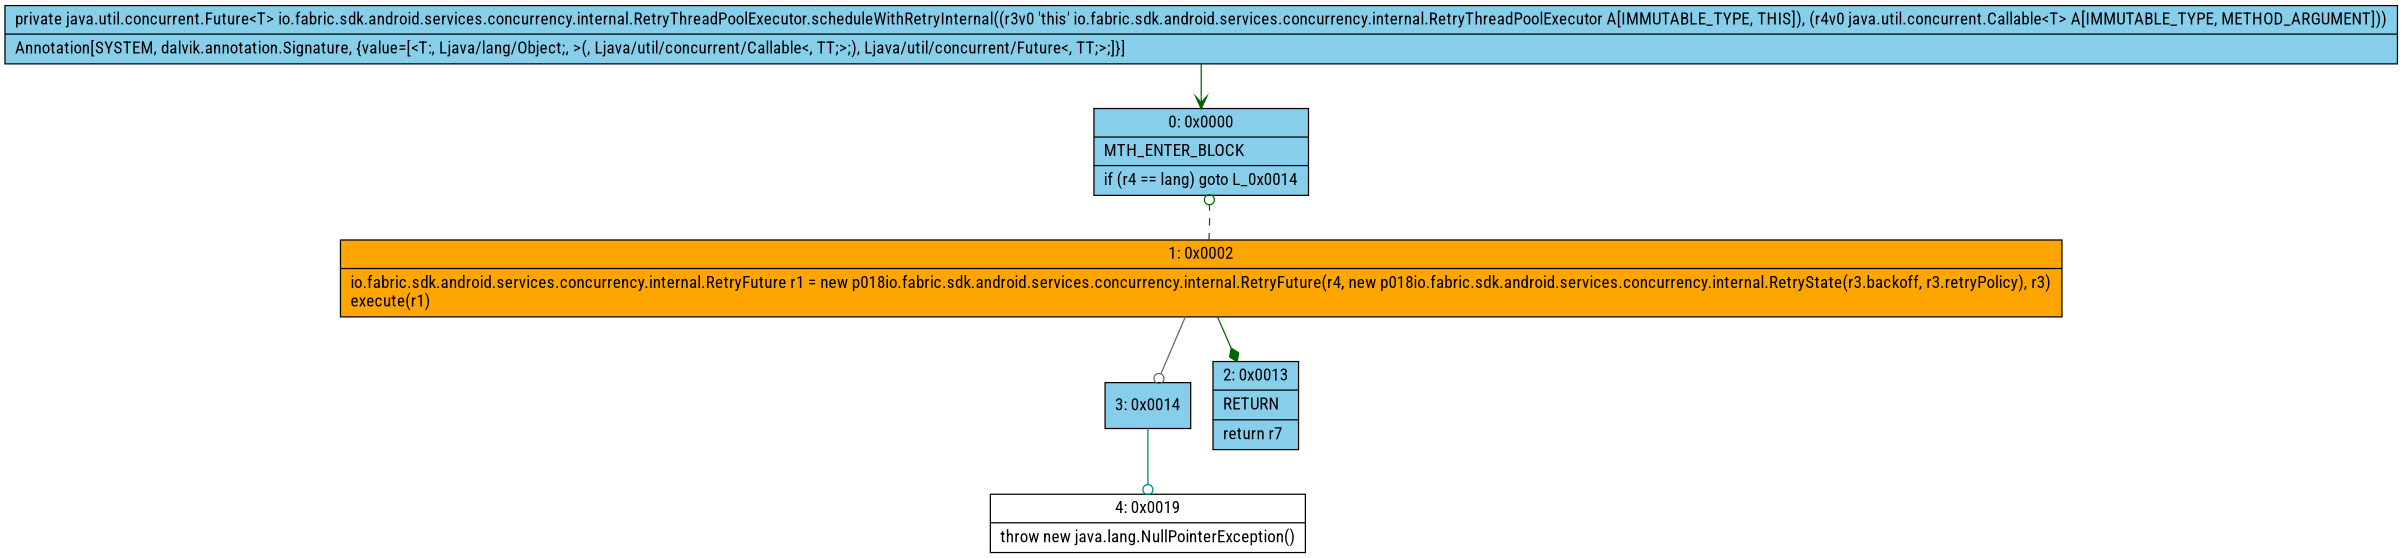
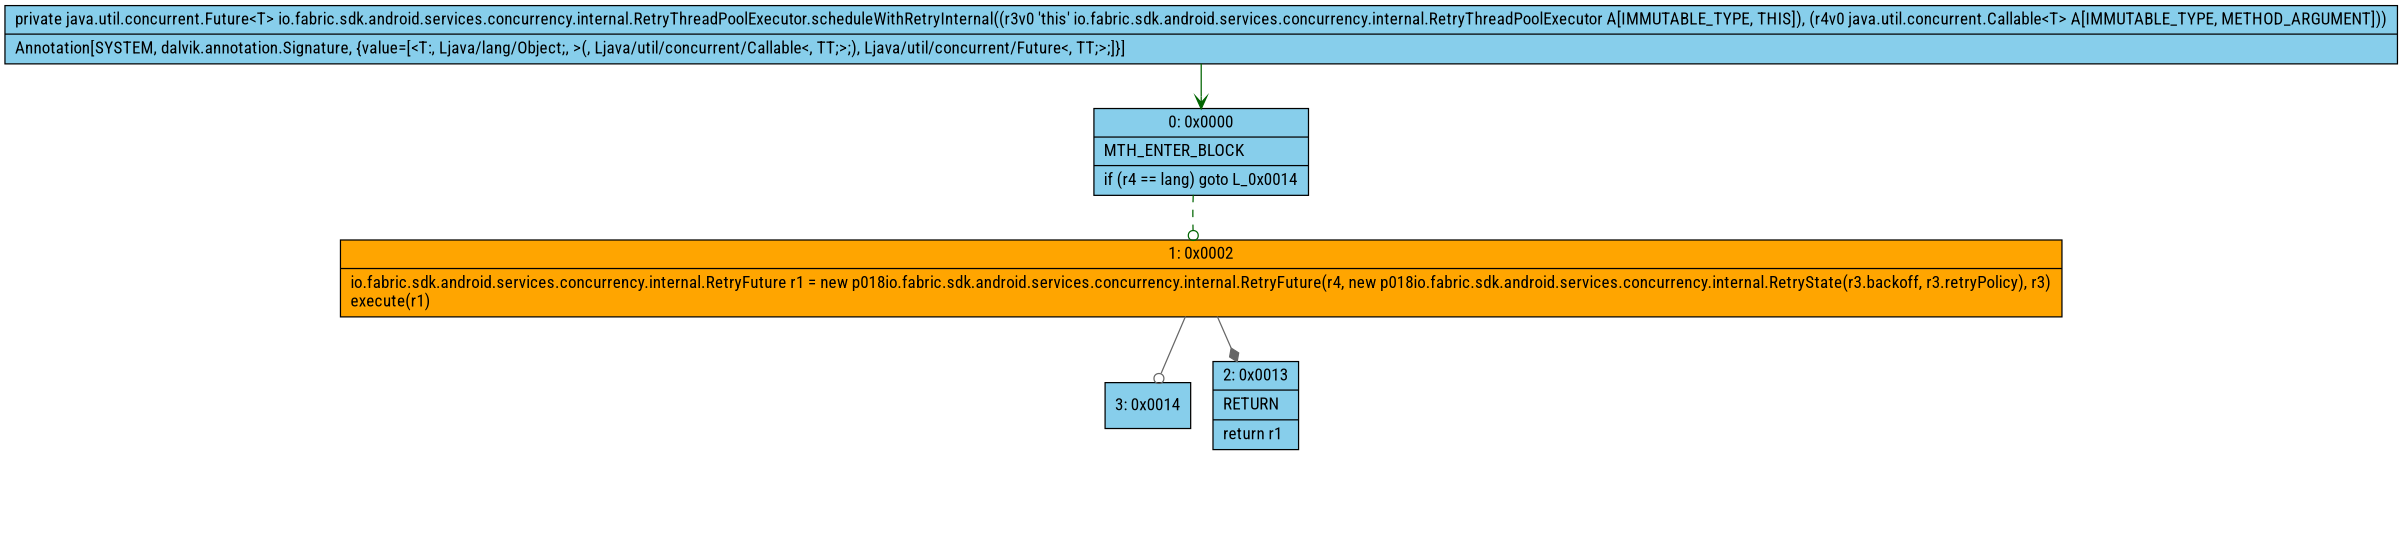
(1210, 223) -> (1193, 213)
(1224, 332) -> (1224, 332)
(1253, 434) -> (1253, 434)
(1148, 523) -> none
